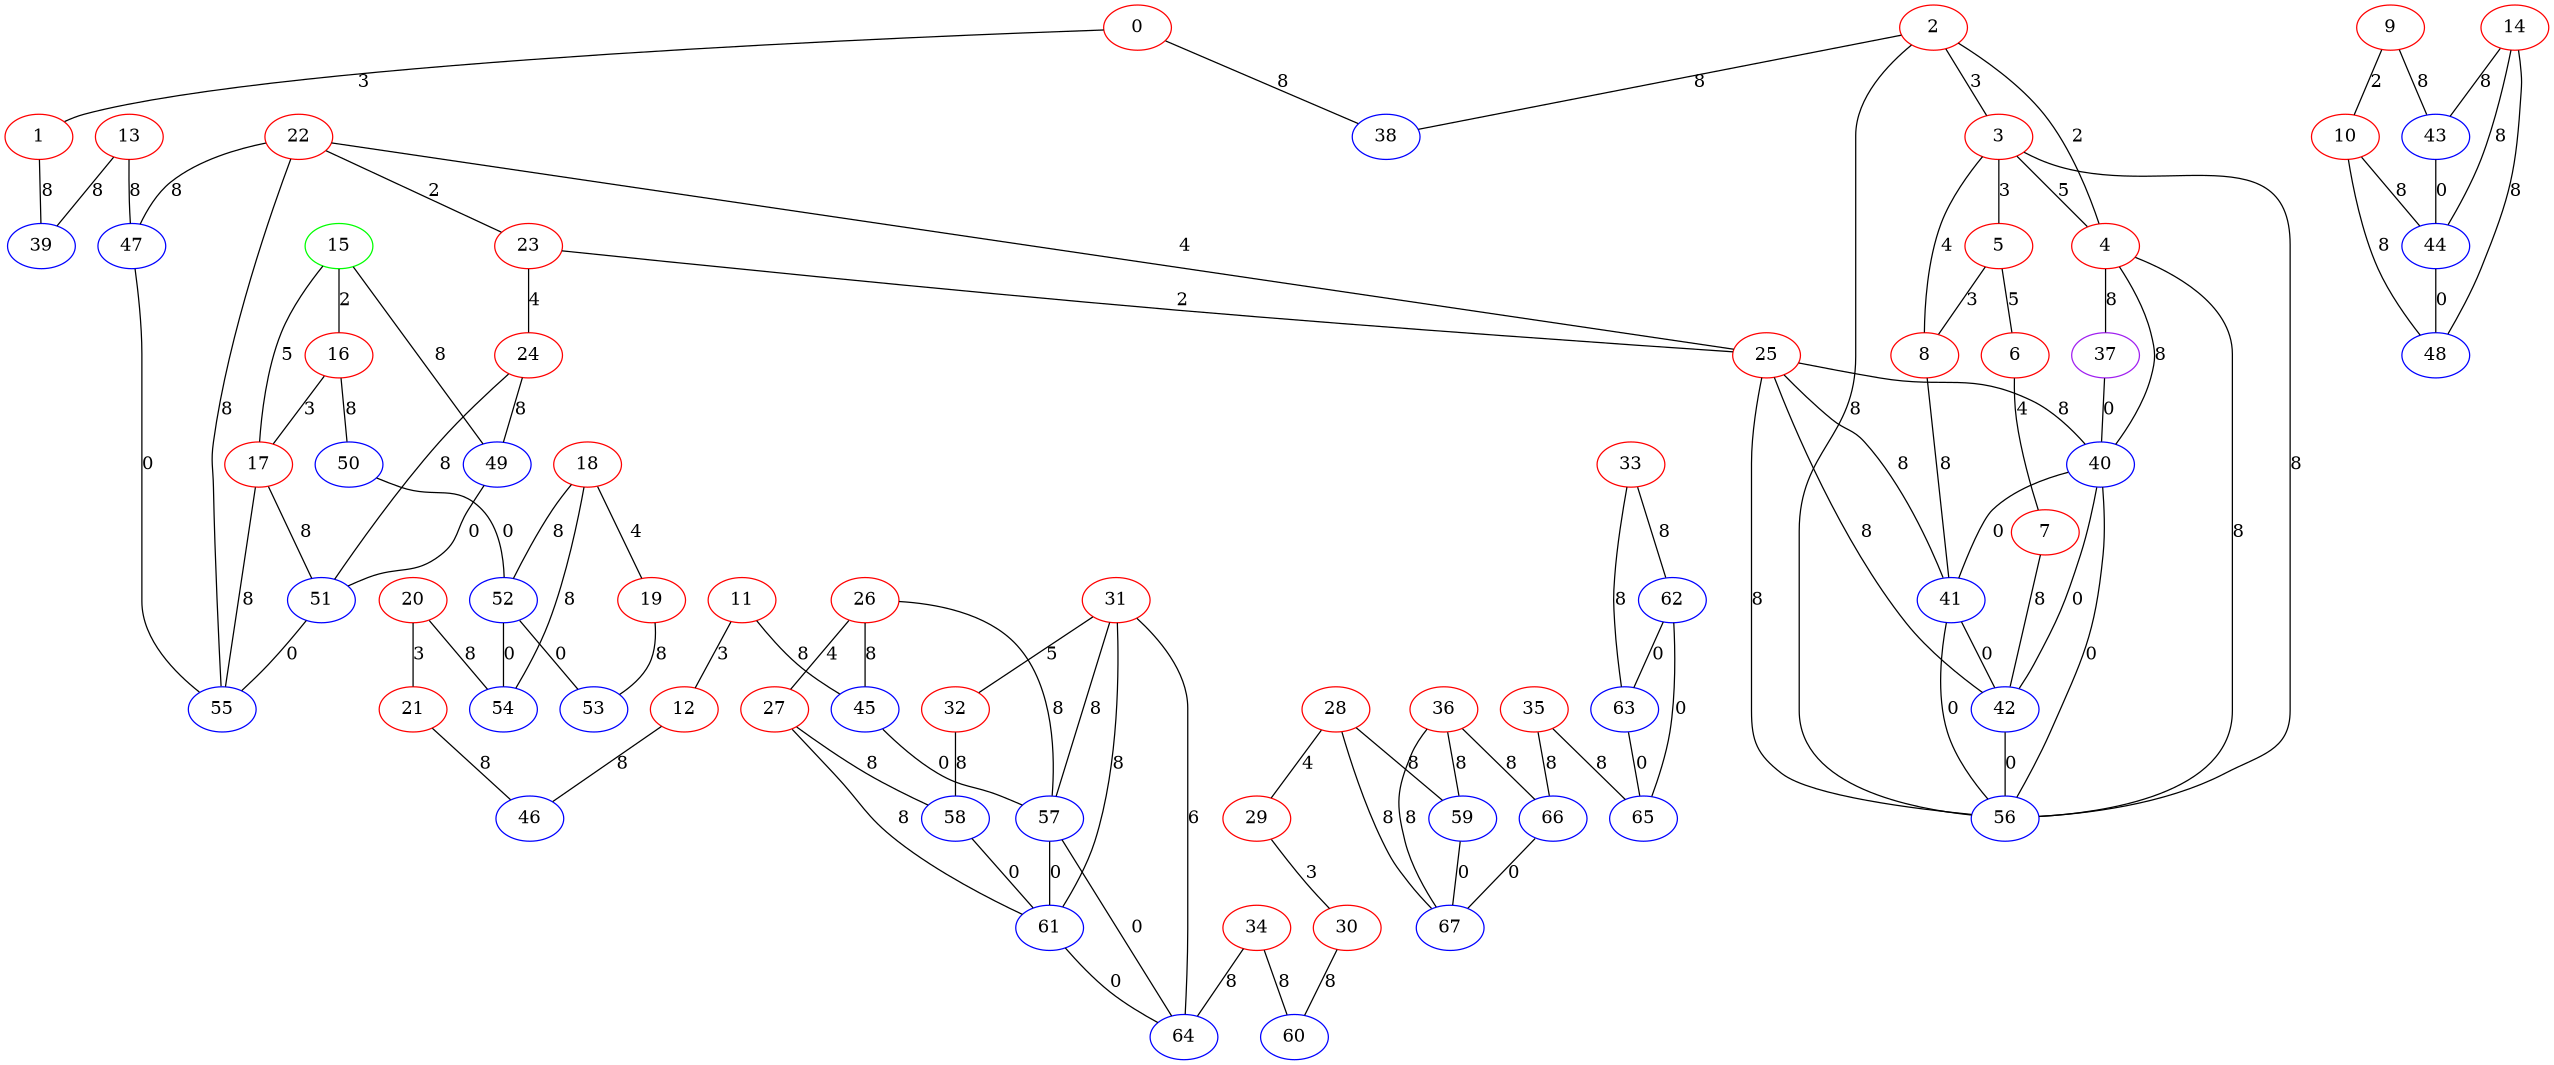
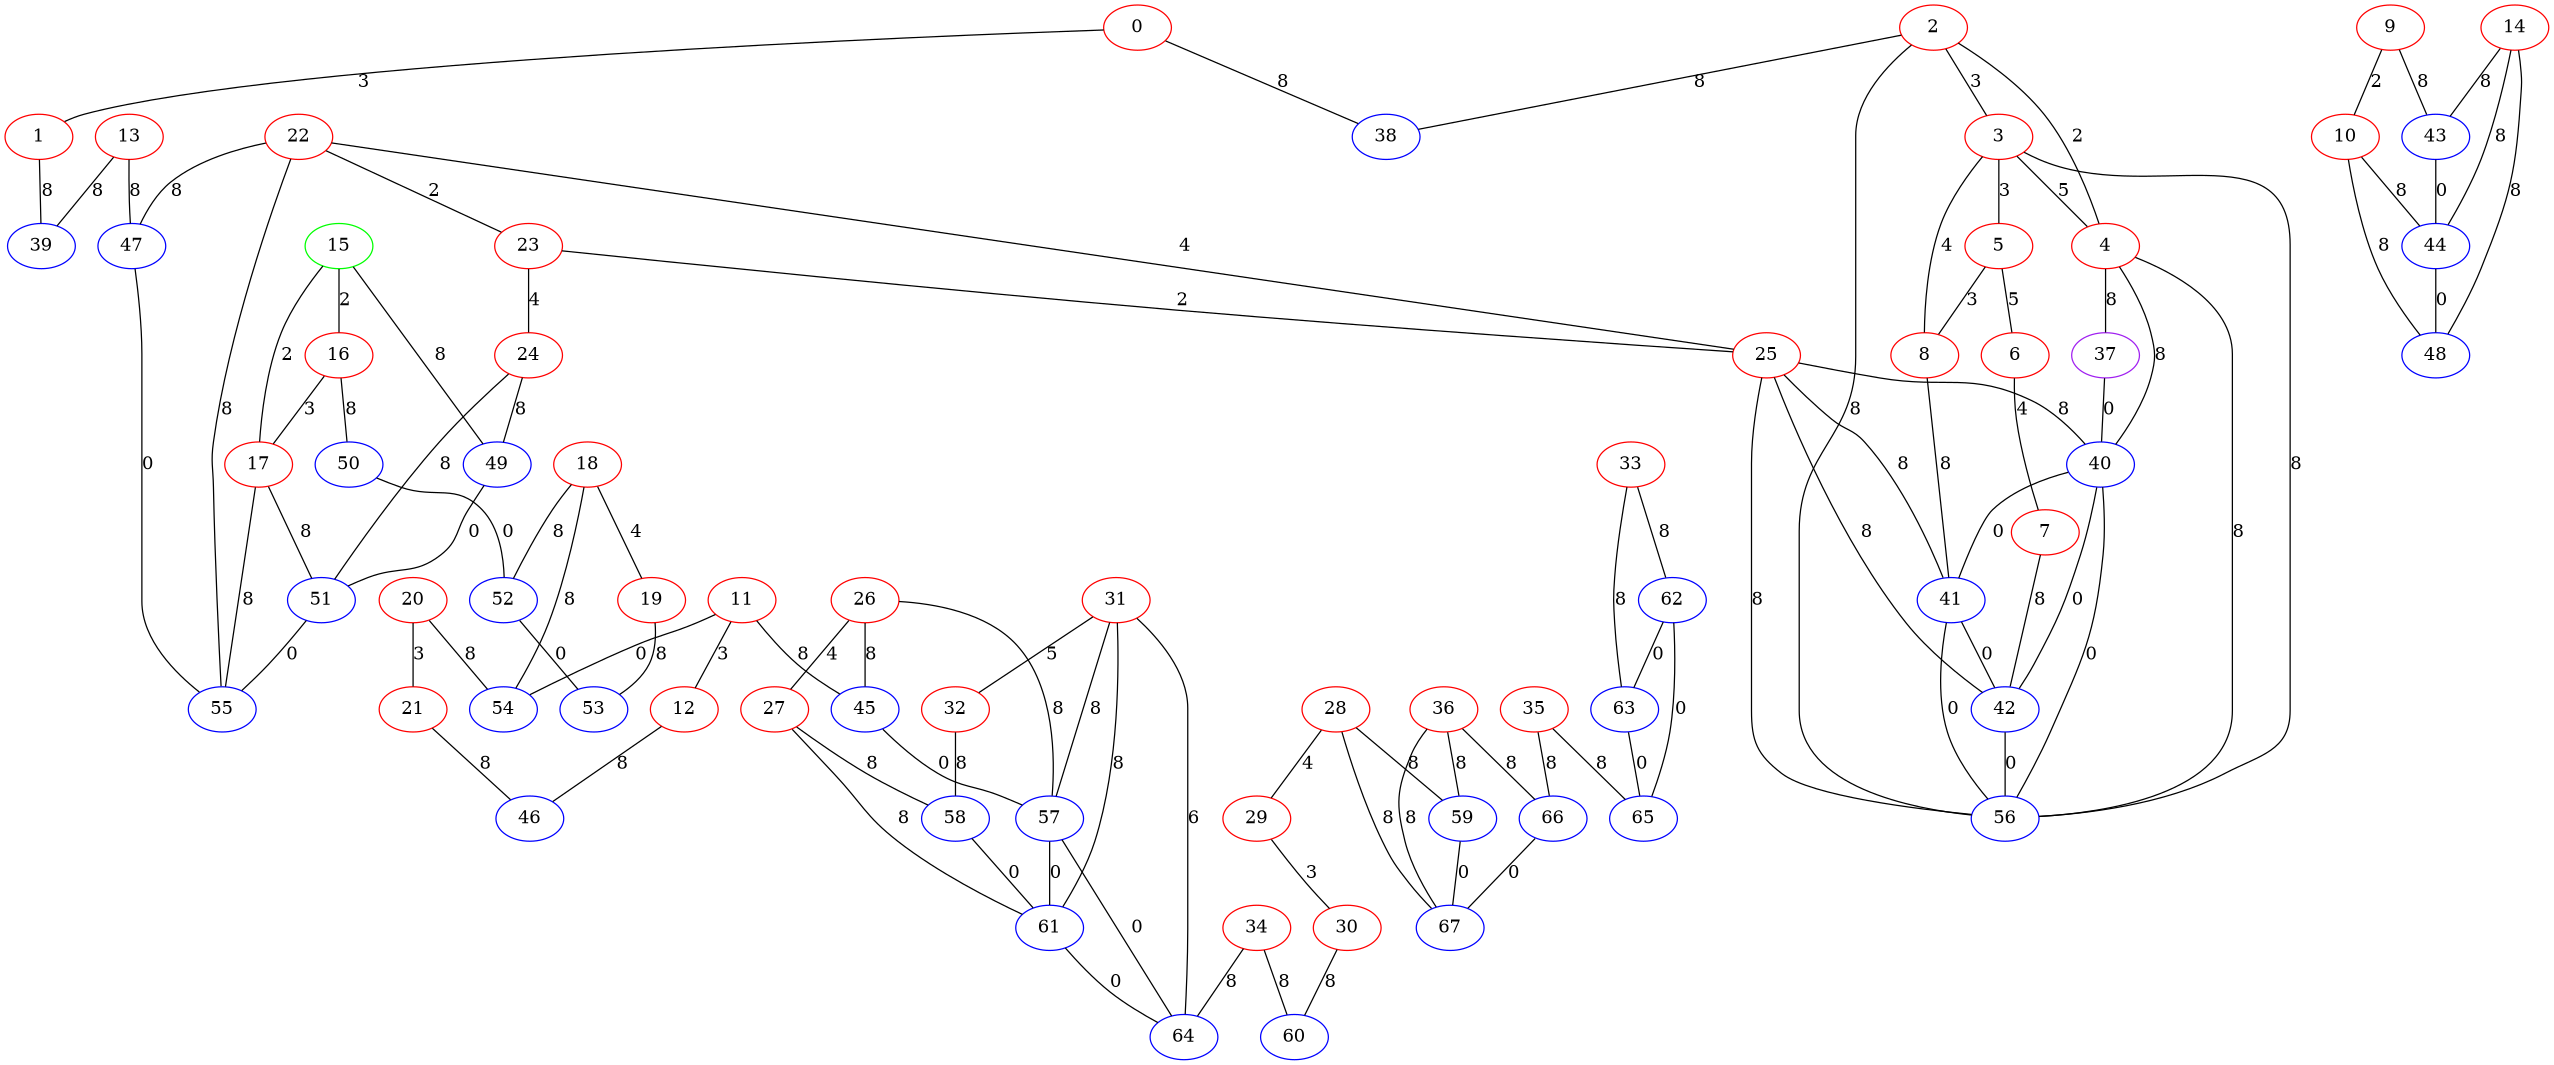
(288, 355) -> (288, 355)
(503, 655) -> (621, 651)
